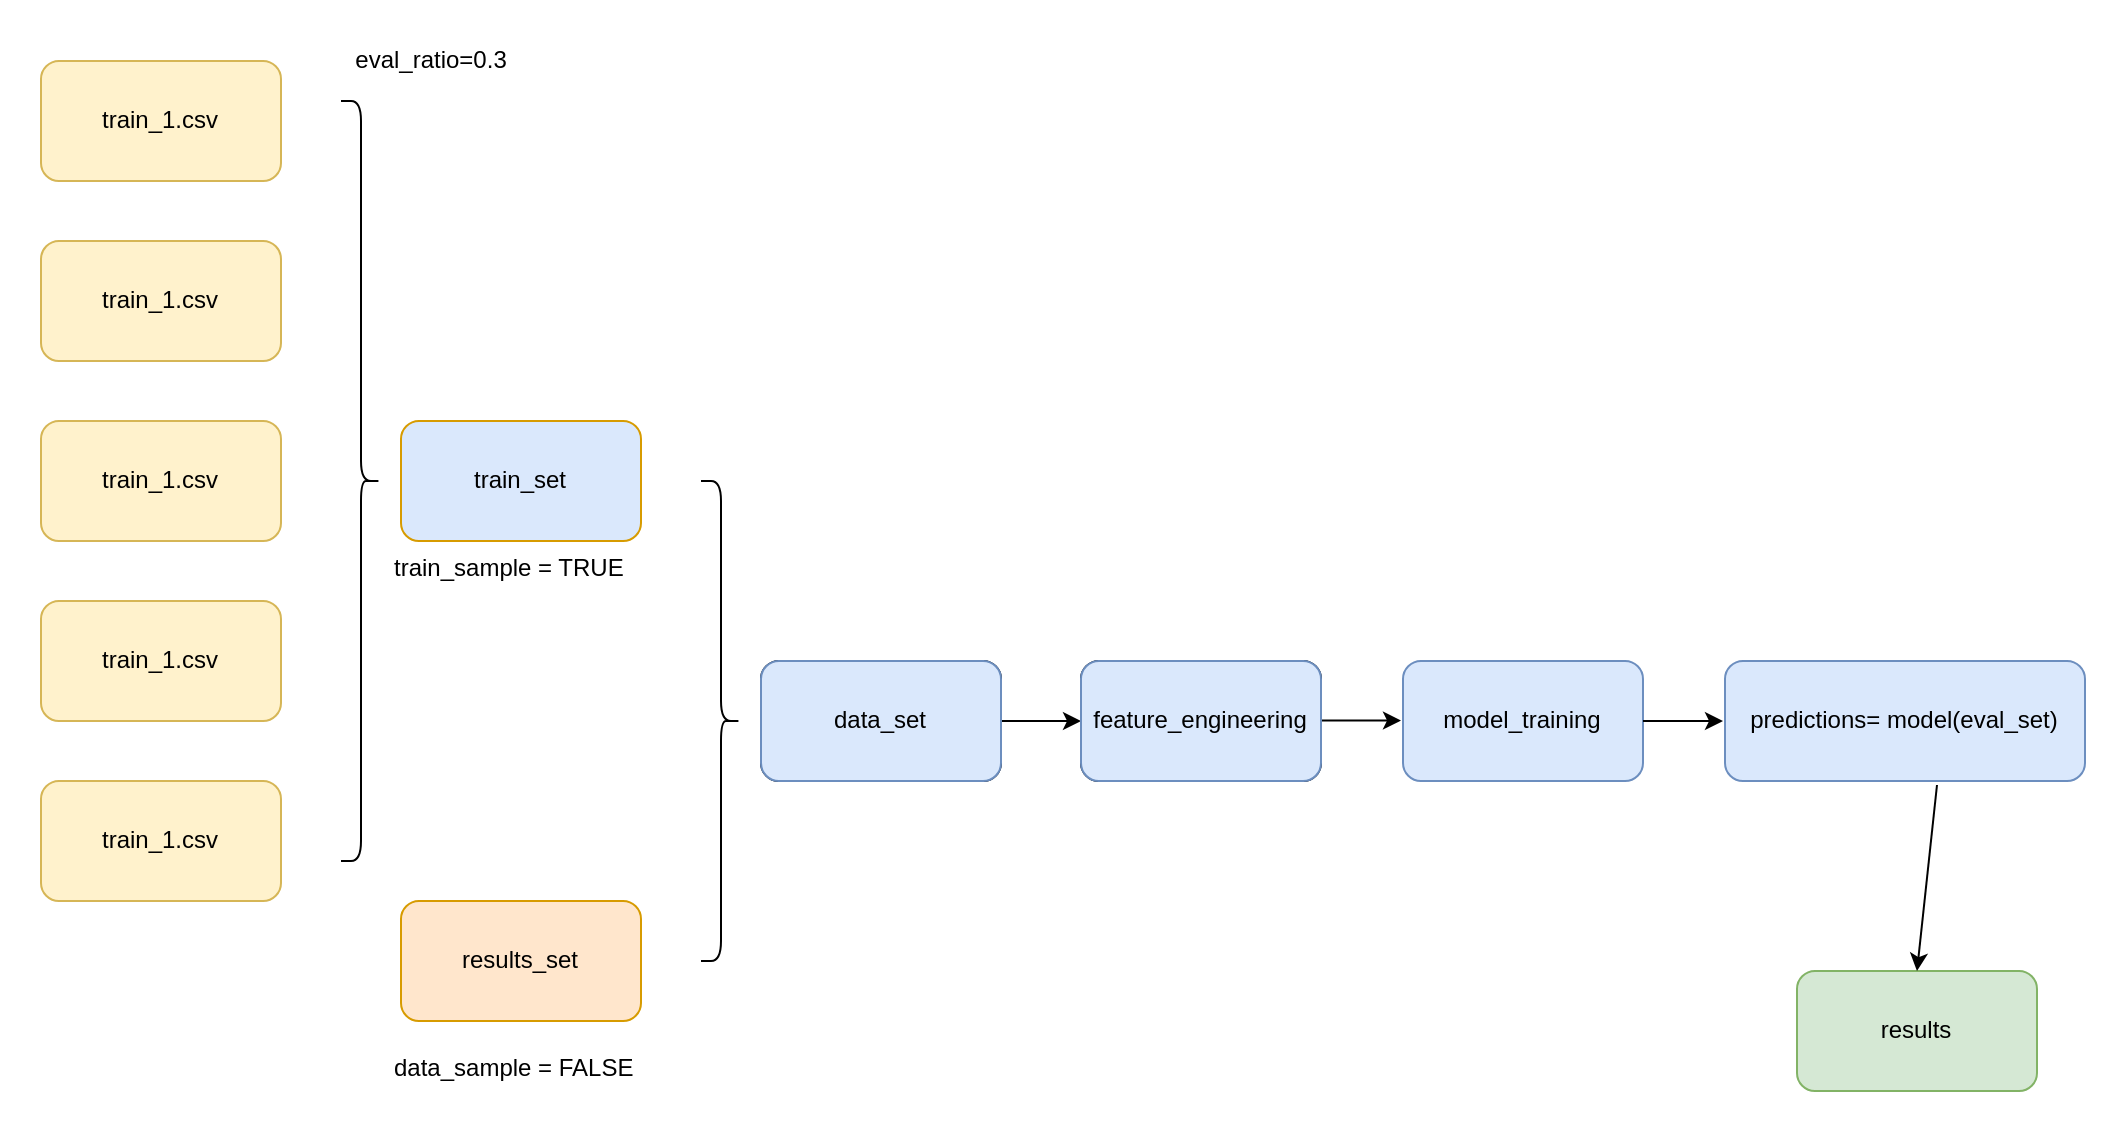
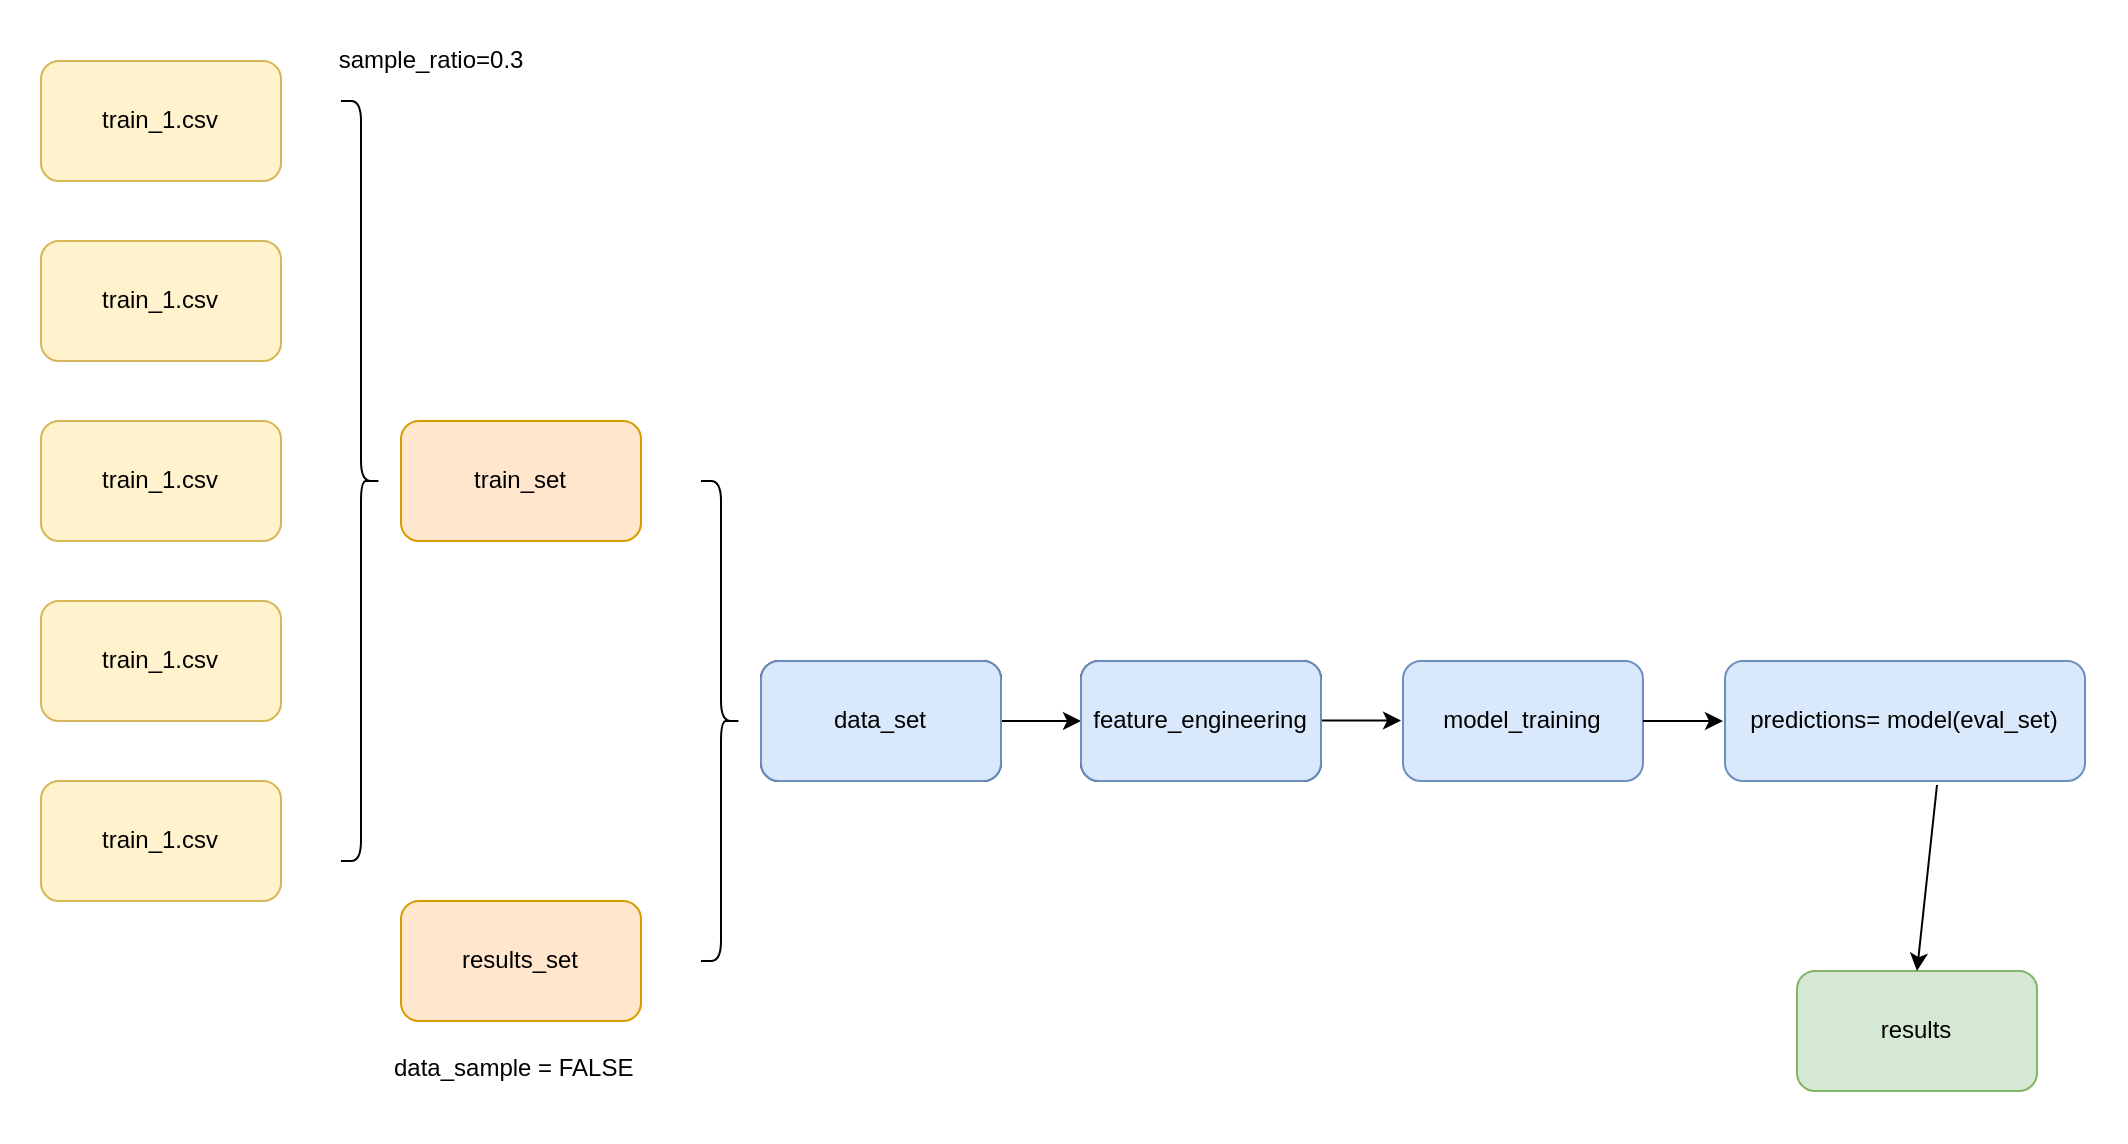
(432, 61) -> (432, 61)
(521, 481) -> (521, 481)
(521, 571) -> none
